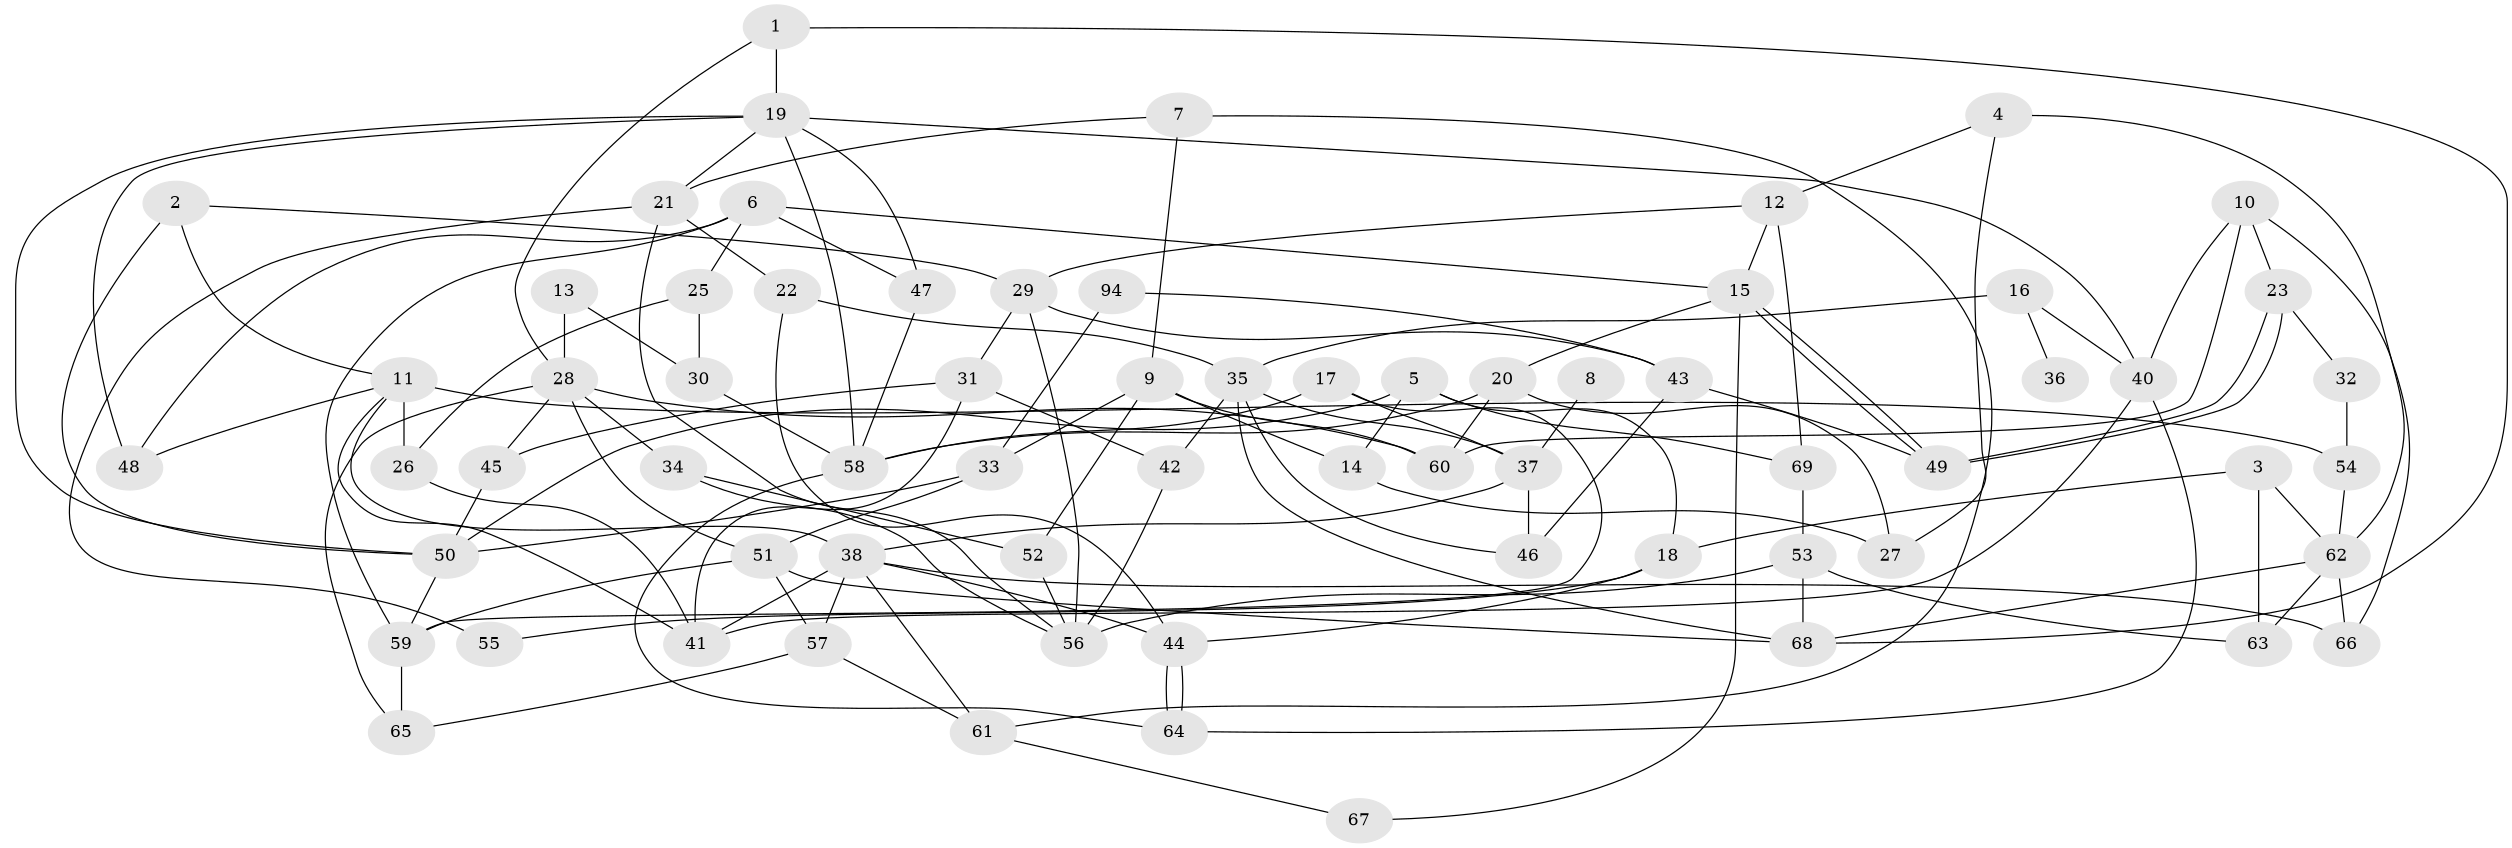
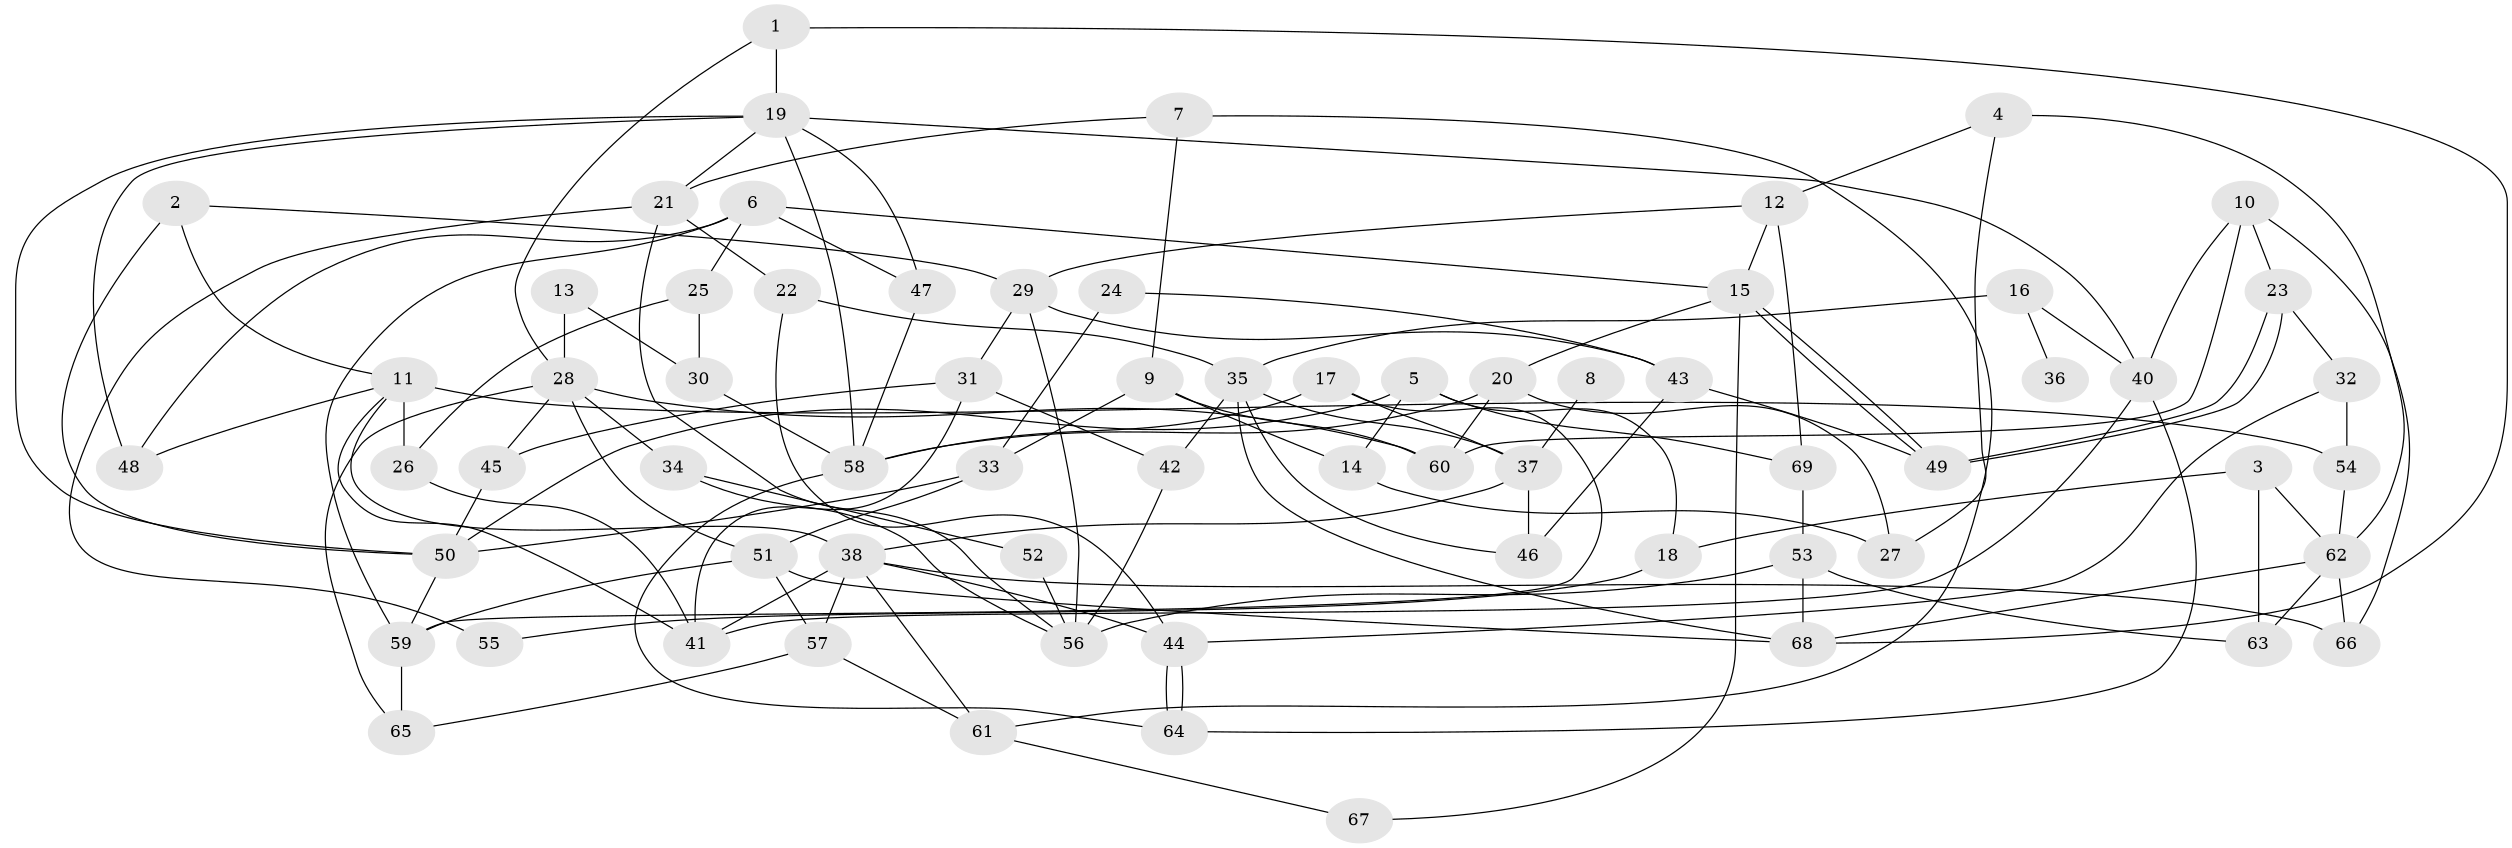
(1112, 292) -> (1112, 292)
(1092, 468) -> none
(1514, 602) -> (1827, 610)
